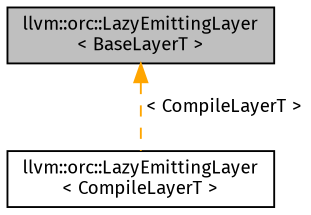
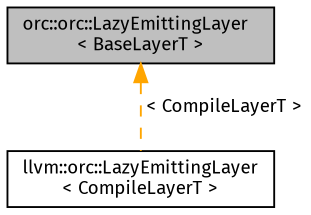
(141, 35) -> (141, 35)
